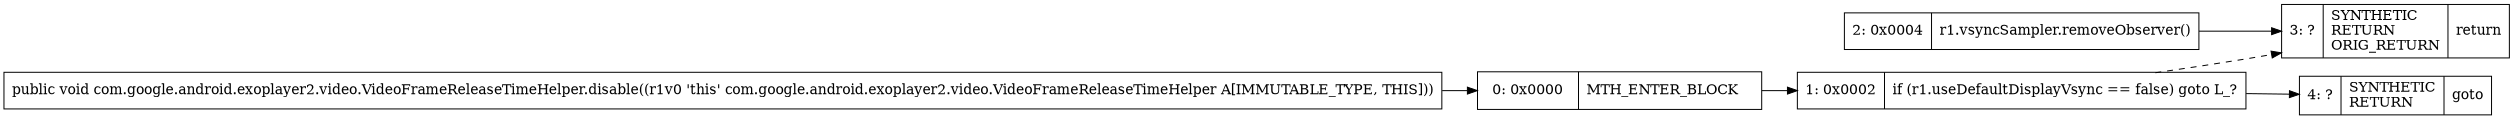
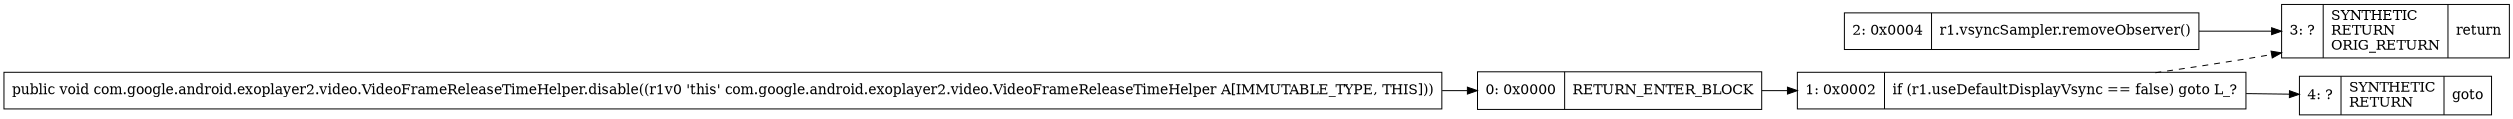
(1663, 90) -> (1663, 90)
